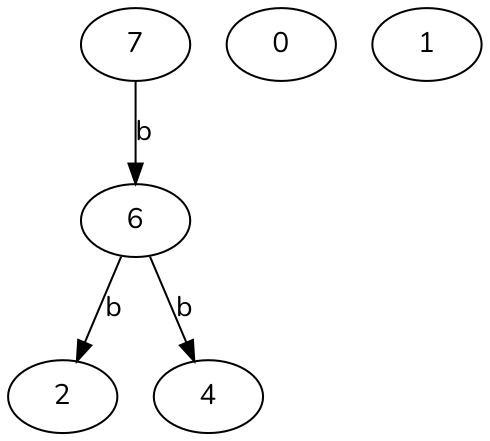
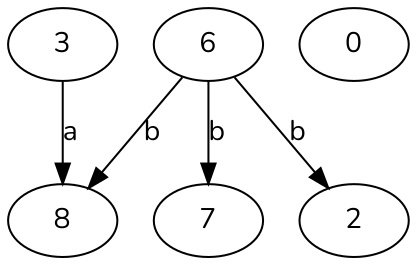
none -> (63, 45)
(427, 45) -> none
(136, 122) -> (208, 122)
(208, 397) -> (63, 221)
